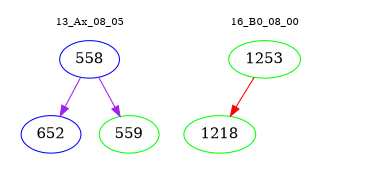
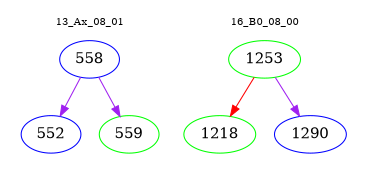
(90, 22) -> (90, 22)
(51, 134) -> (51, 134)
none -> (310, 134)
